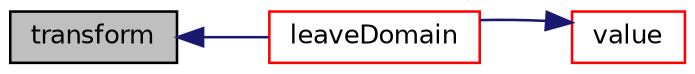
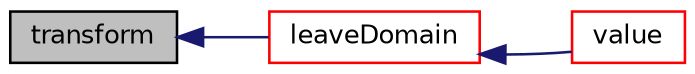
(513, 20) -> (539, 54)
